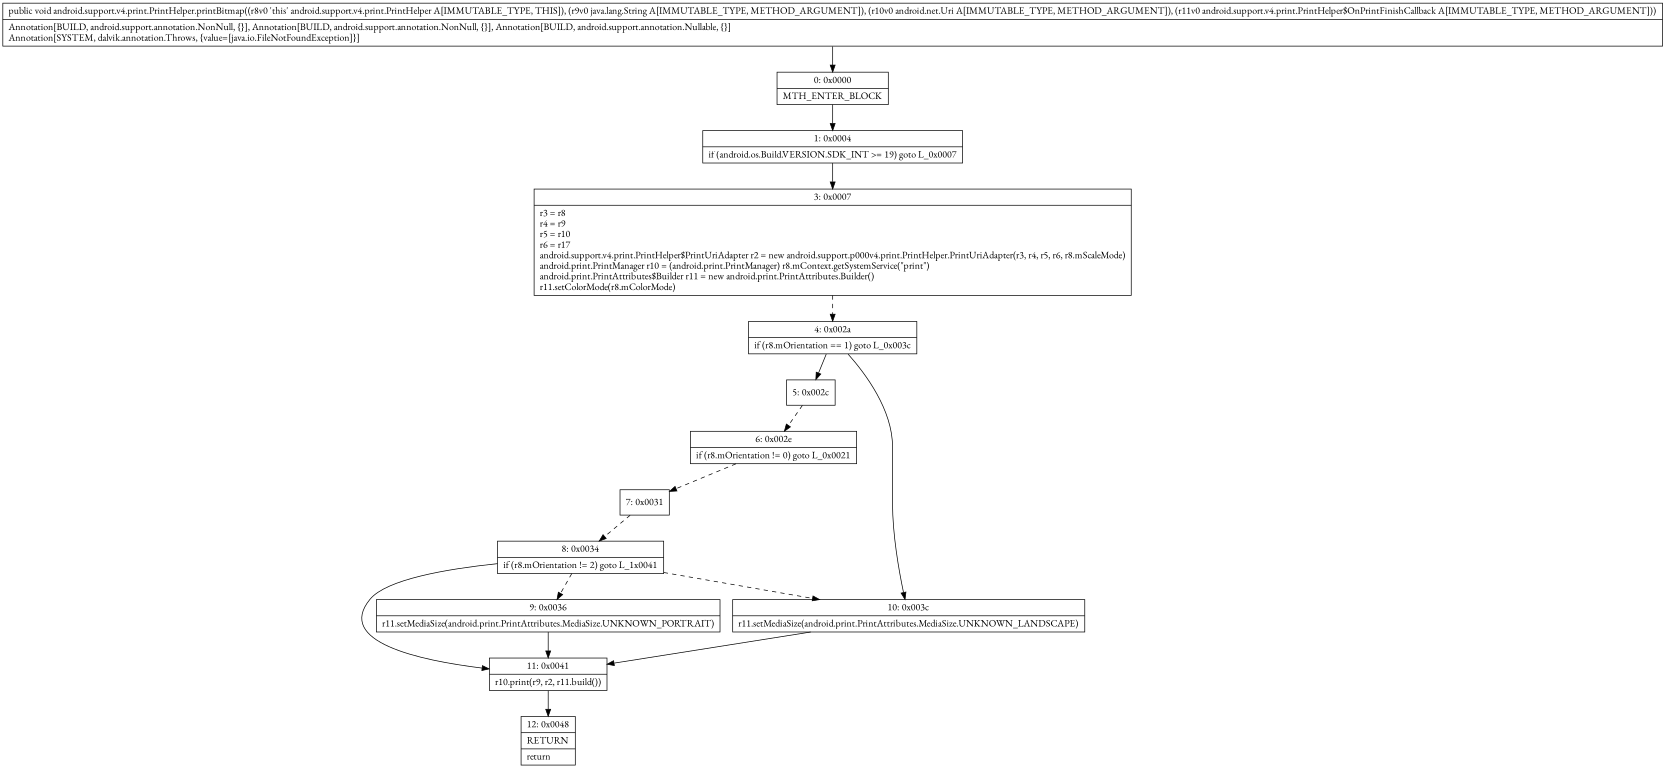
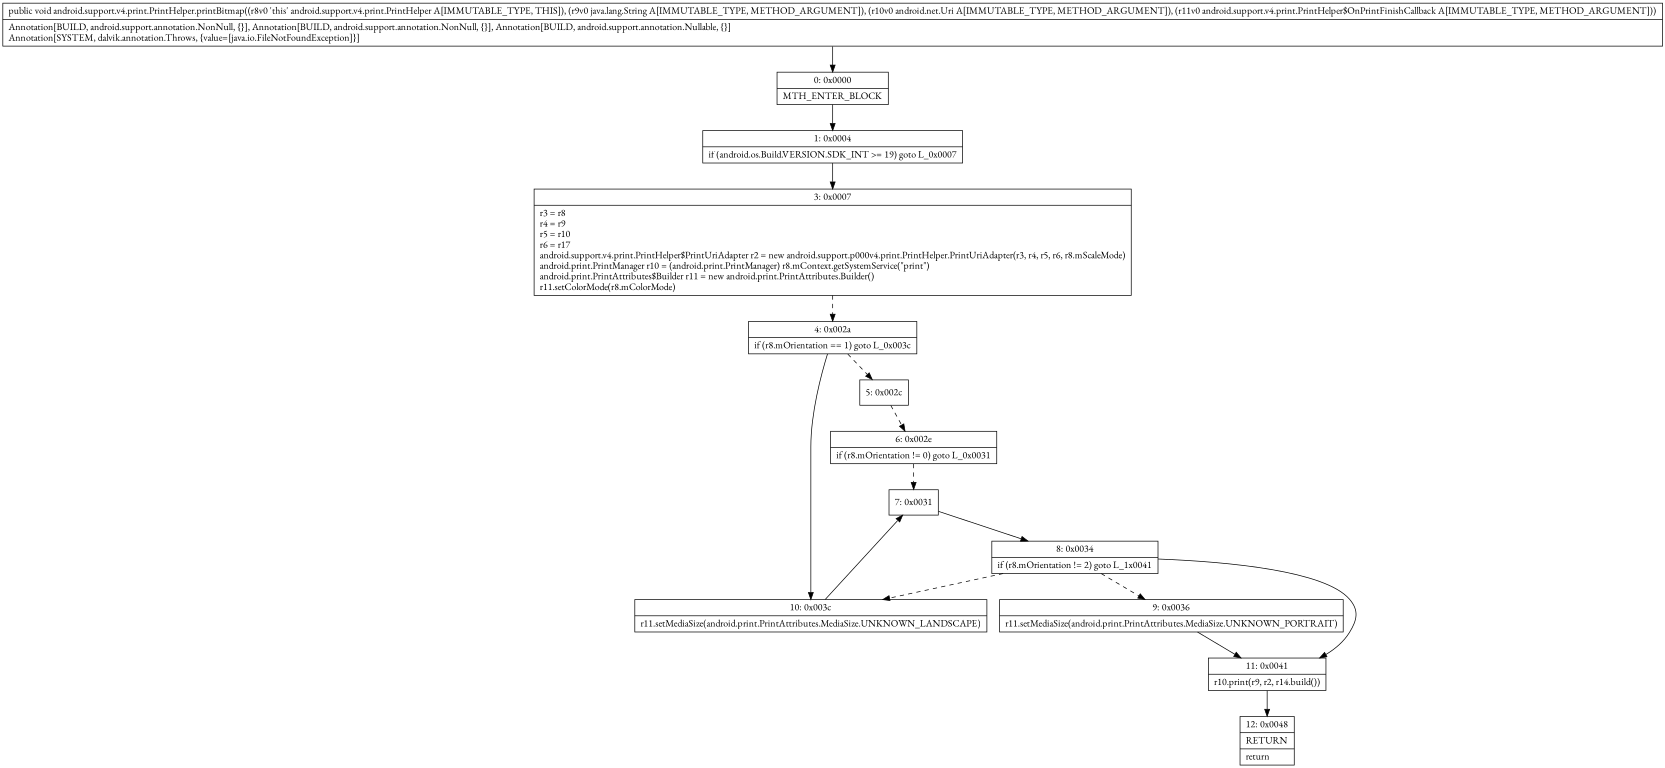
(822, 364) -> (858, 364)
(774, 455) -> (914, 455)
(617, 526) -> (980, 525)
(712, 648) -> (861, 560)
(548, 682) -> (1267, 682)
